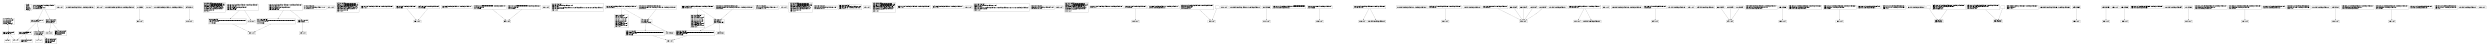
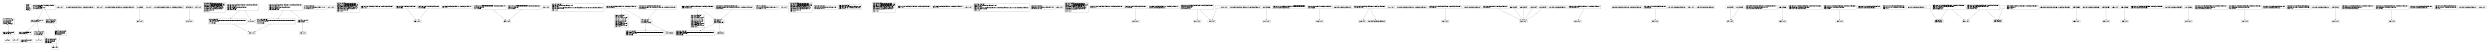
none -> (198, 7)
(867, 7) -> none
none -> (1343, 7)
none -> (1391, 7)
(1606, 7) -> none
(1720, 7) -> none
none -> (2091, 7)
none -> (1197, 21)
(1592, 21) -> none
none -> (1966, 21)
(49, 33) -> none
(670, 41) -> none
none -> (55, 48)
